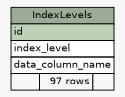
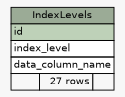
(70, 81) -> (70, 81)
